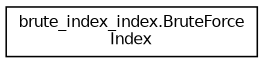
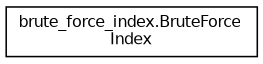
(132, 32) -> (132, 32)
